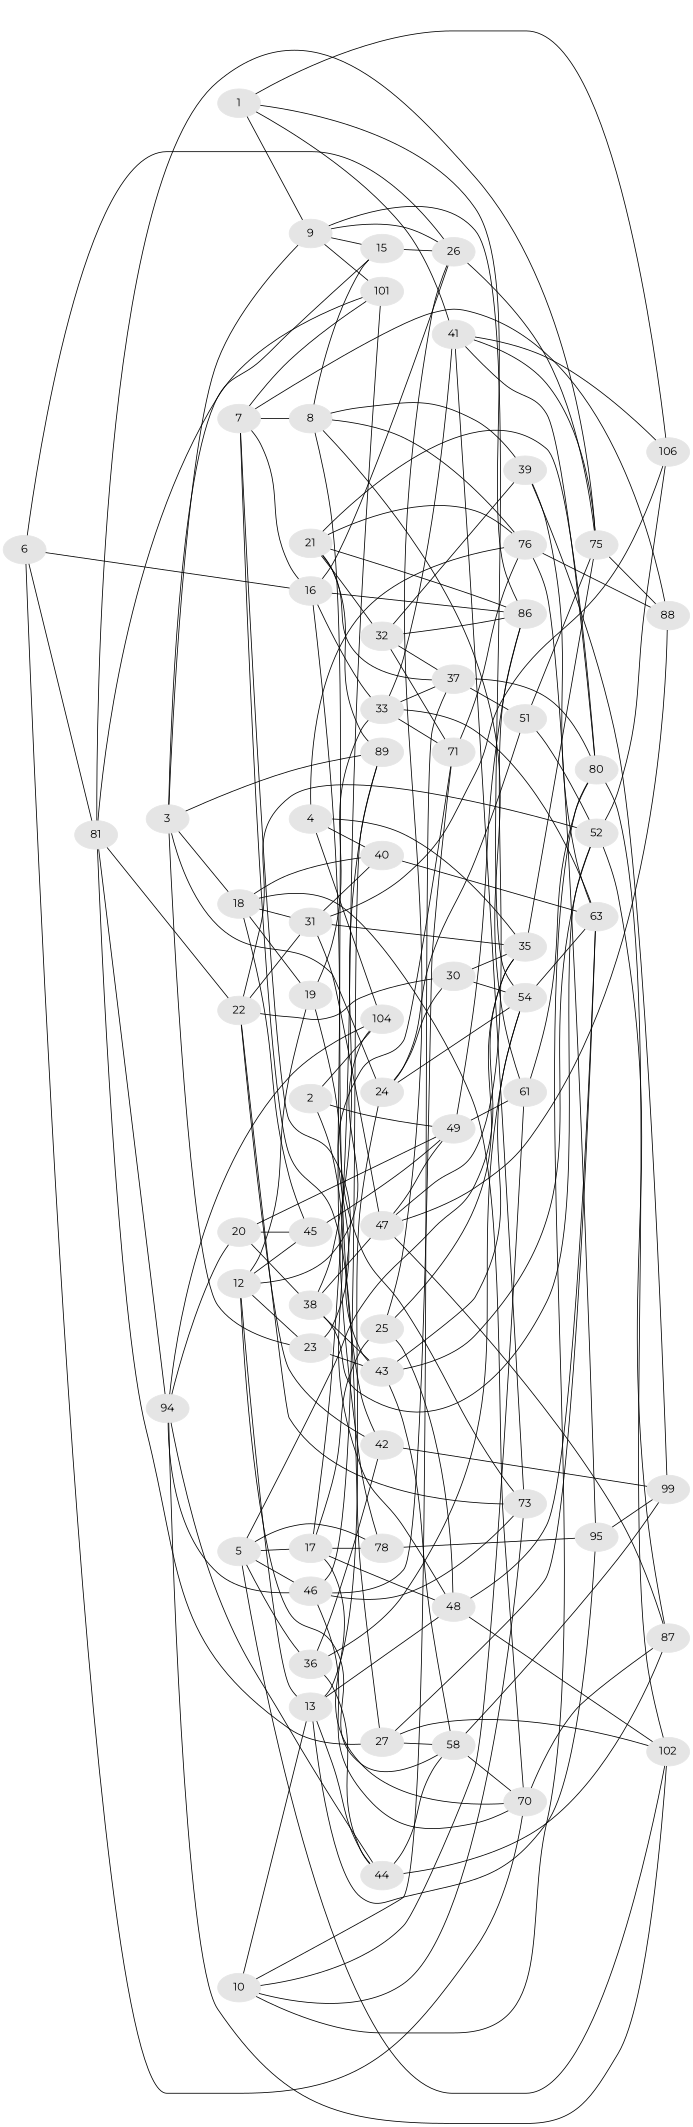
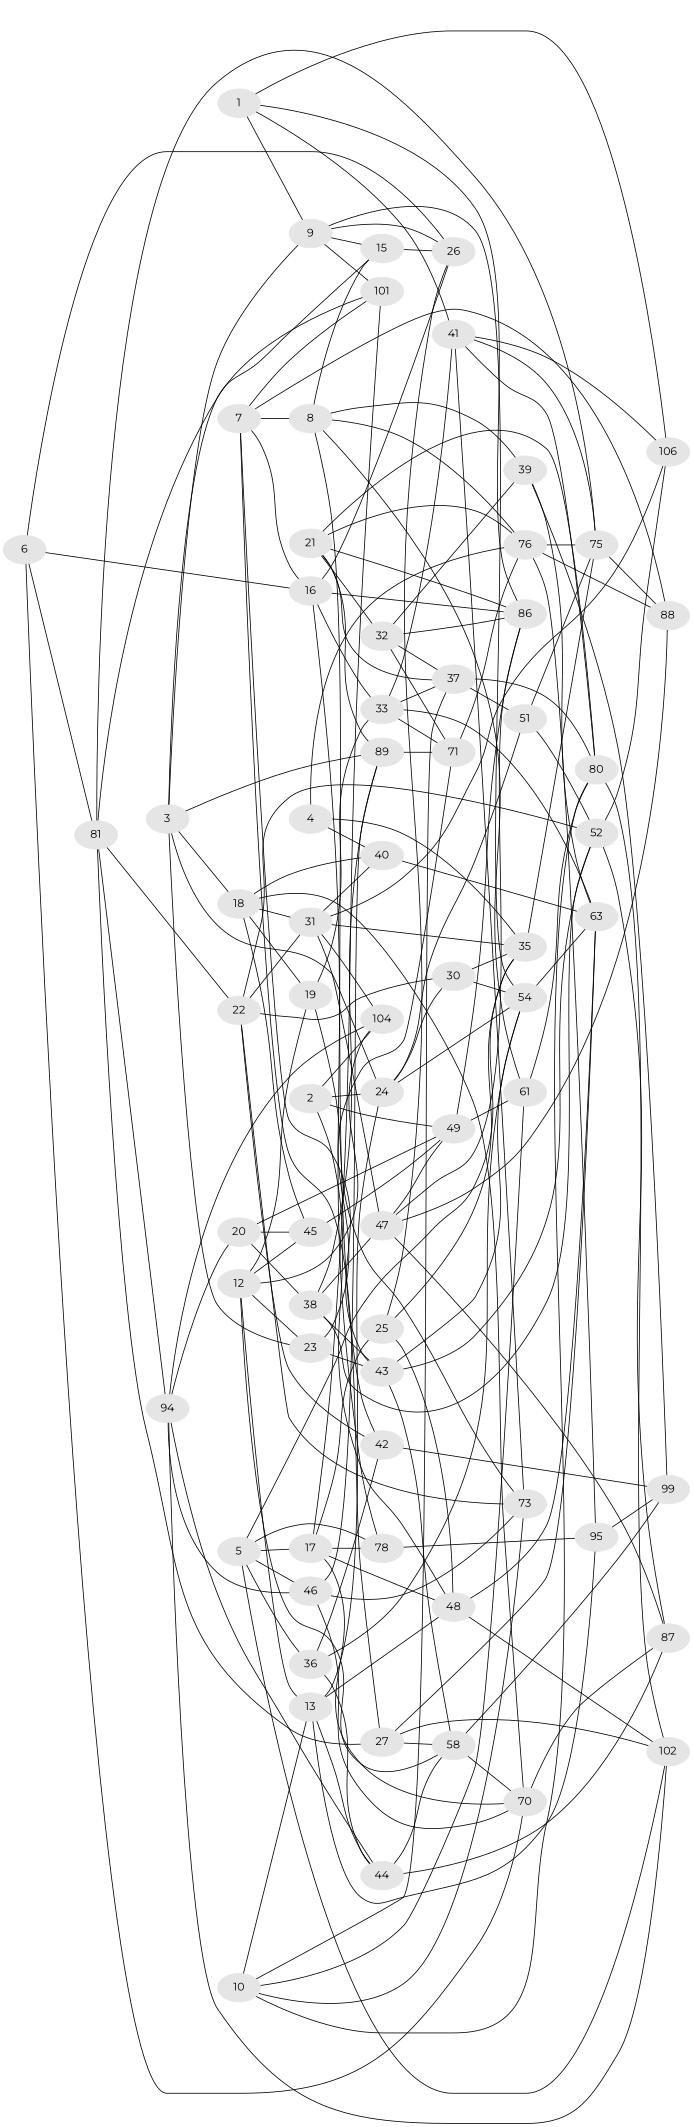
(558, 383) -> (562, 545)
(331, 876) -> (360, 988)
none -> (346, 1095)
(420, 1405) -> (418, 752)
